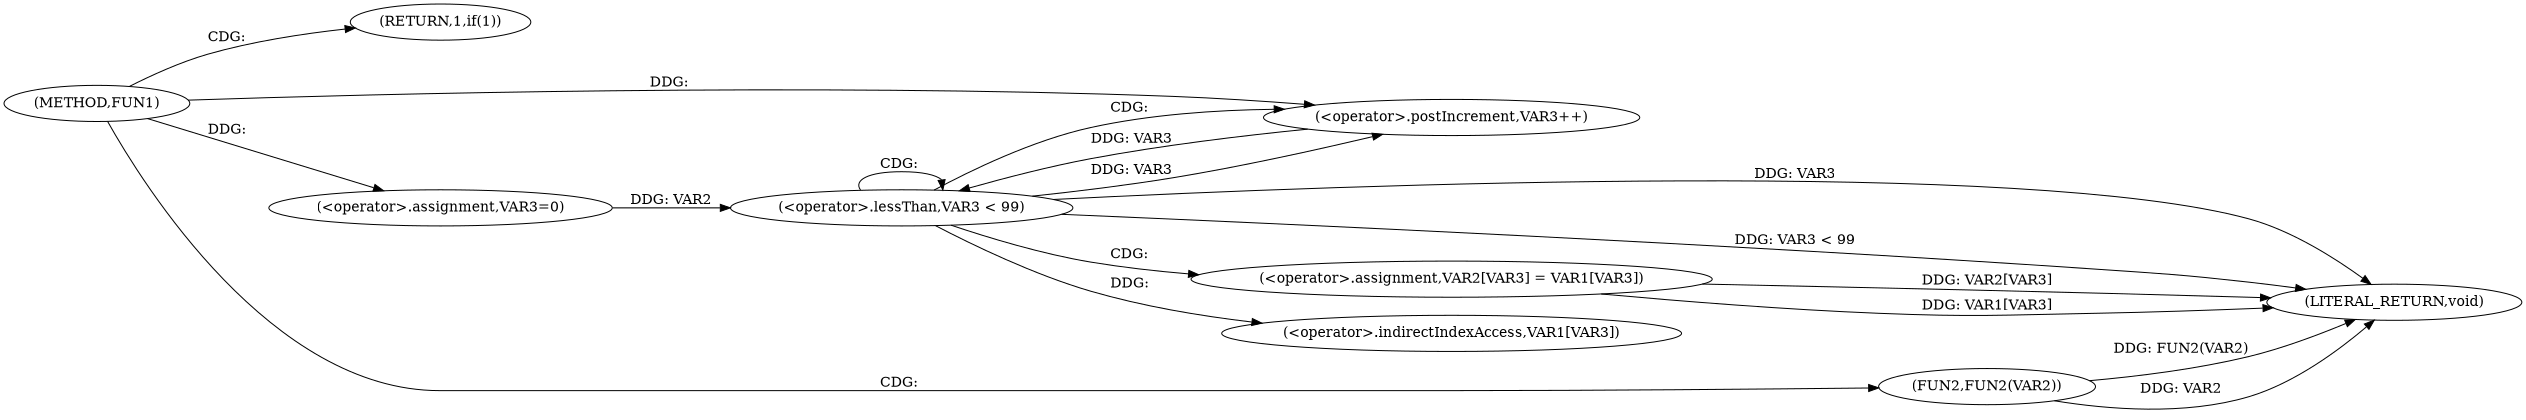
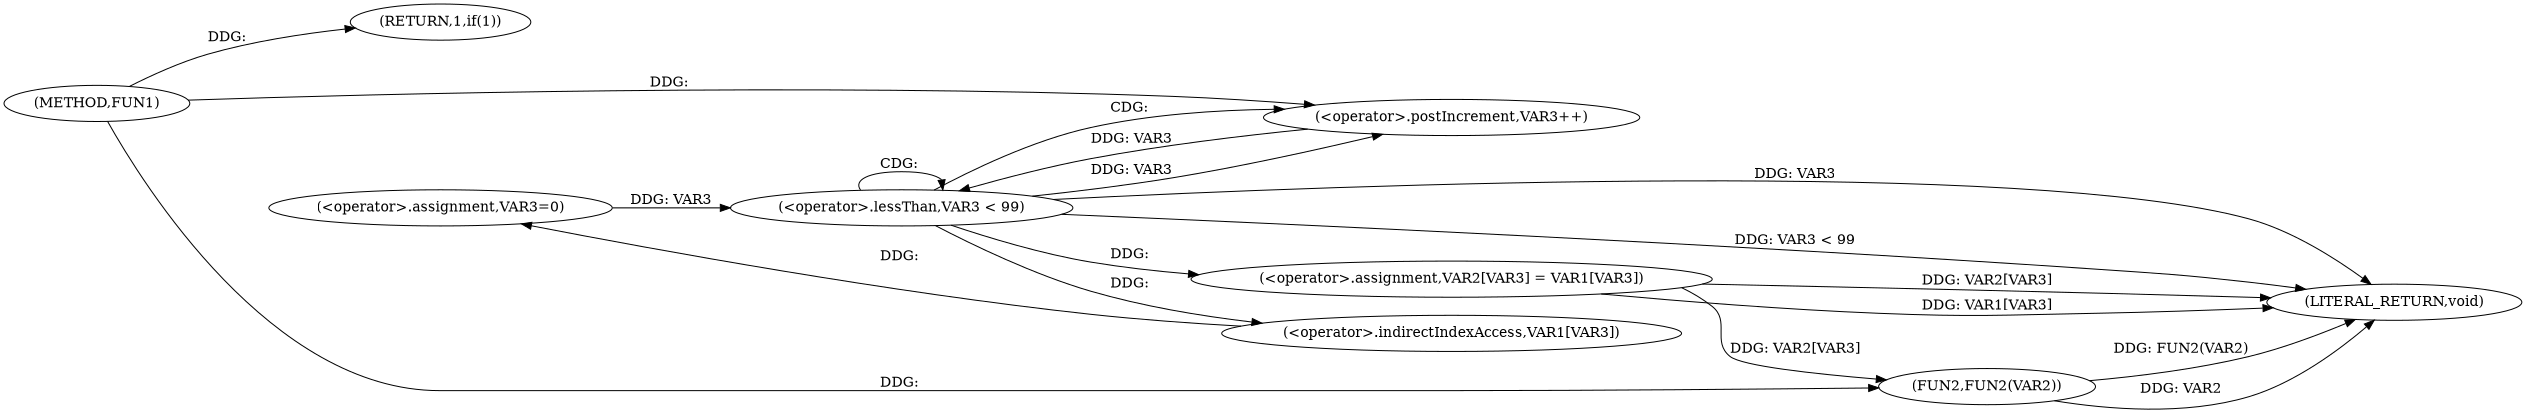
(229, 38) -> (229, 38)
(261, 153) -> (885, 287)
(671, 200) -> (671, 200)
(1132, 255) -> (1132, 255)
none -> (1757, 365)
(902, 383) -> (902, 383)
